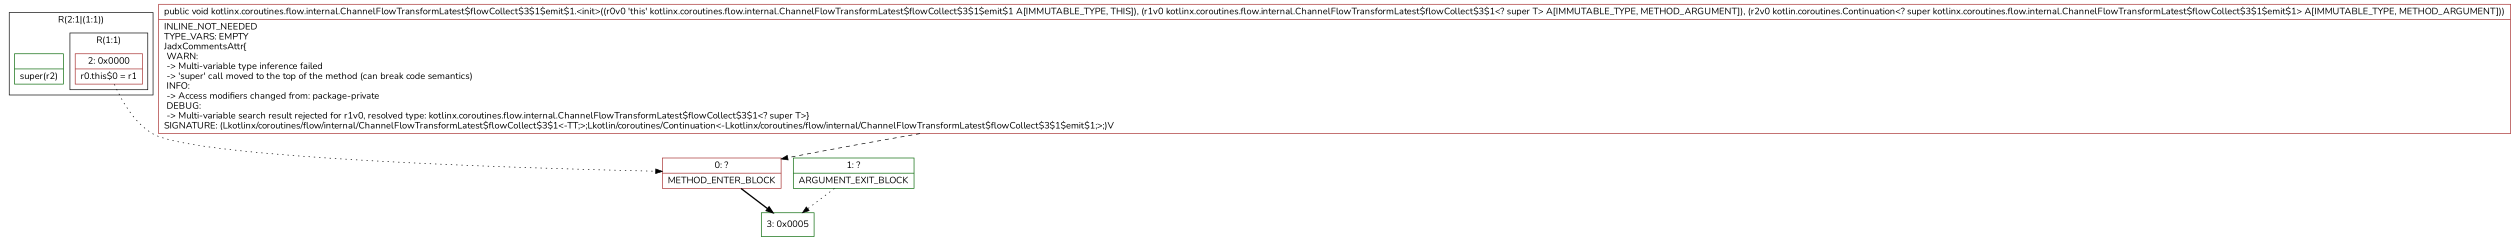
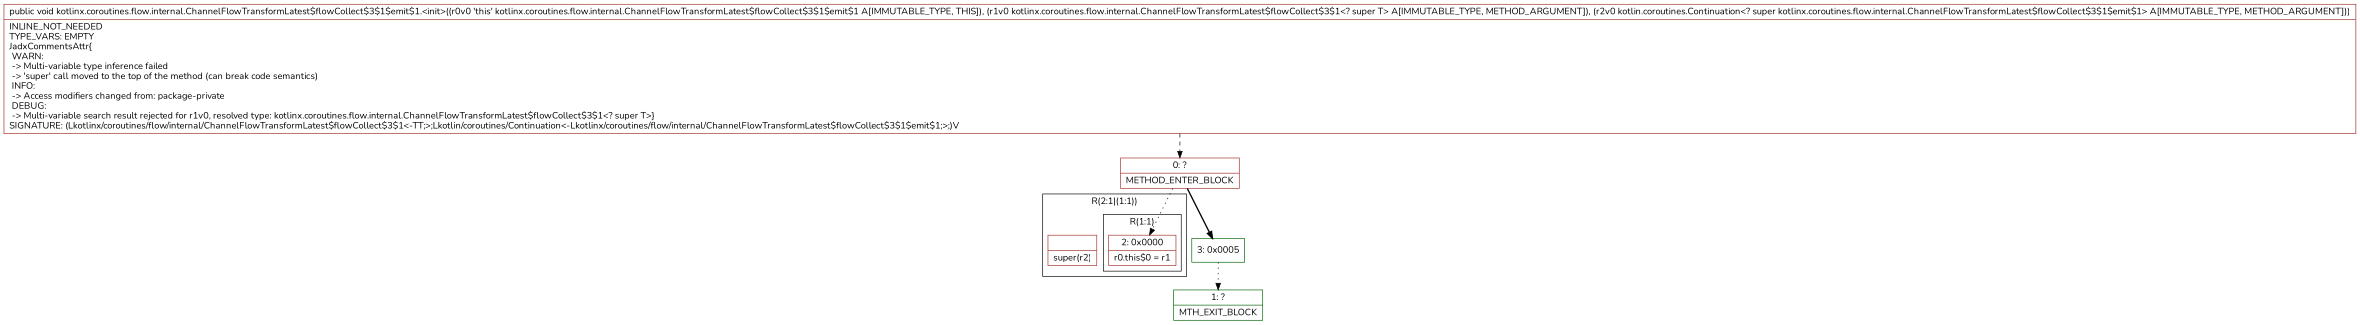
(39, 69) -> (1072, 250)
(371, 161) -> (1163, 209)
(854, 180) -> (1218, 312)
(821, 199) -> (1218, 273)
